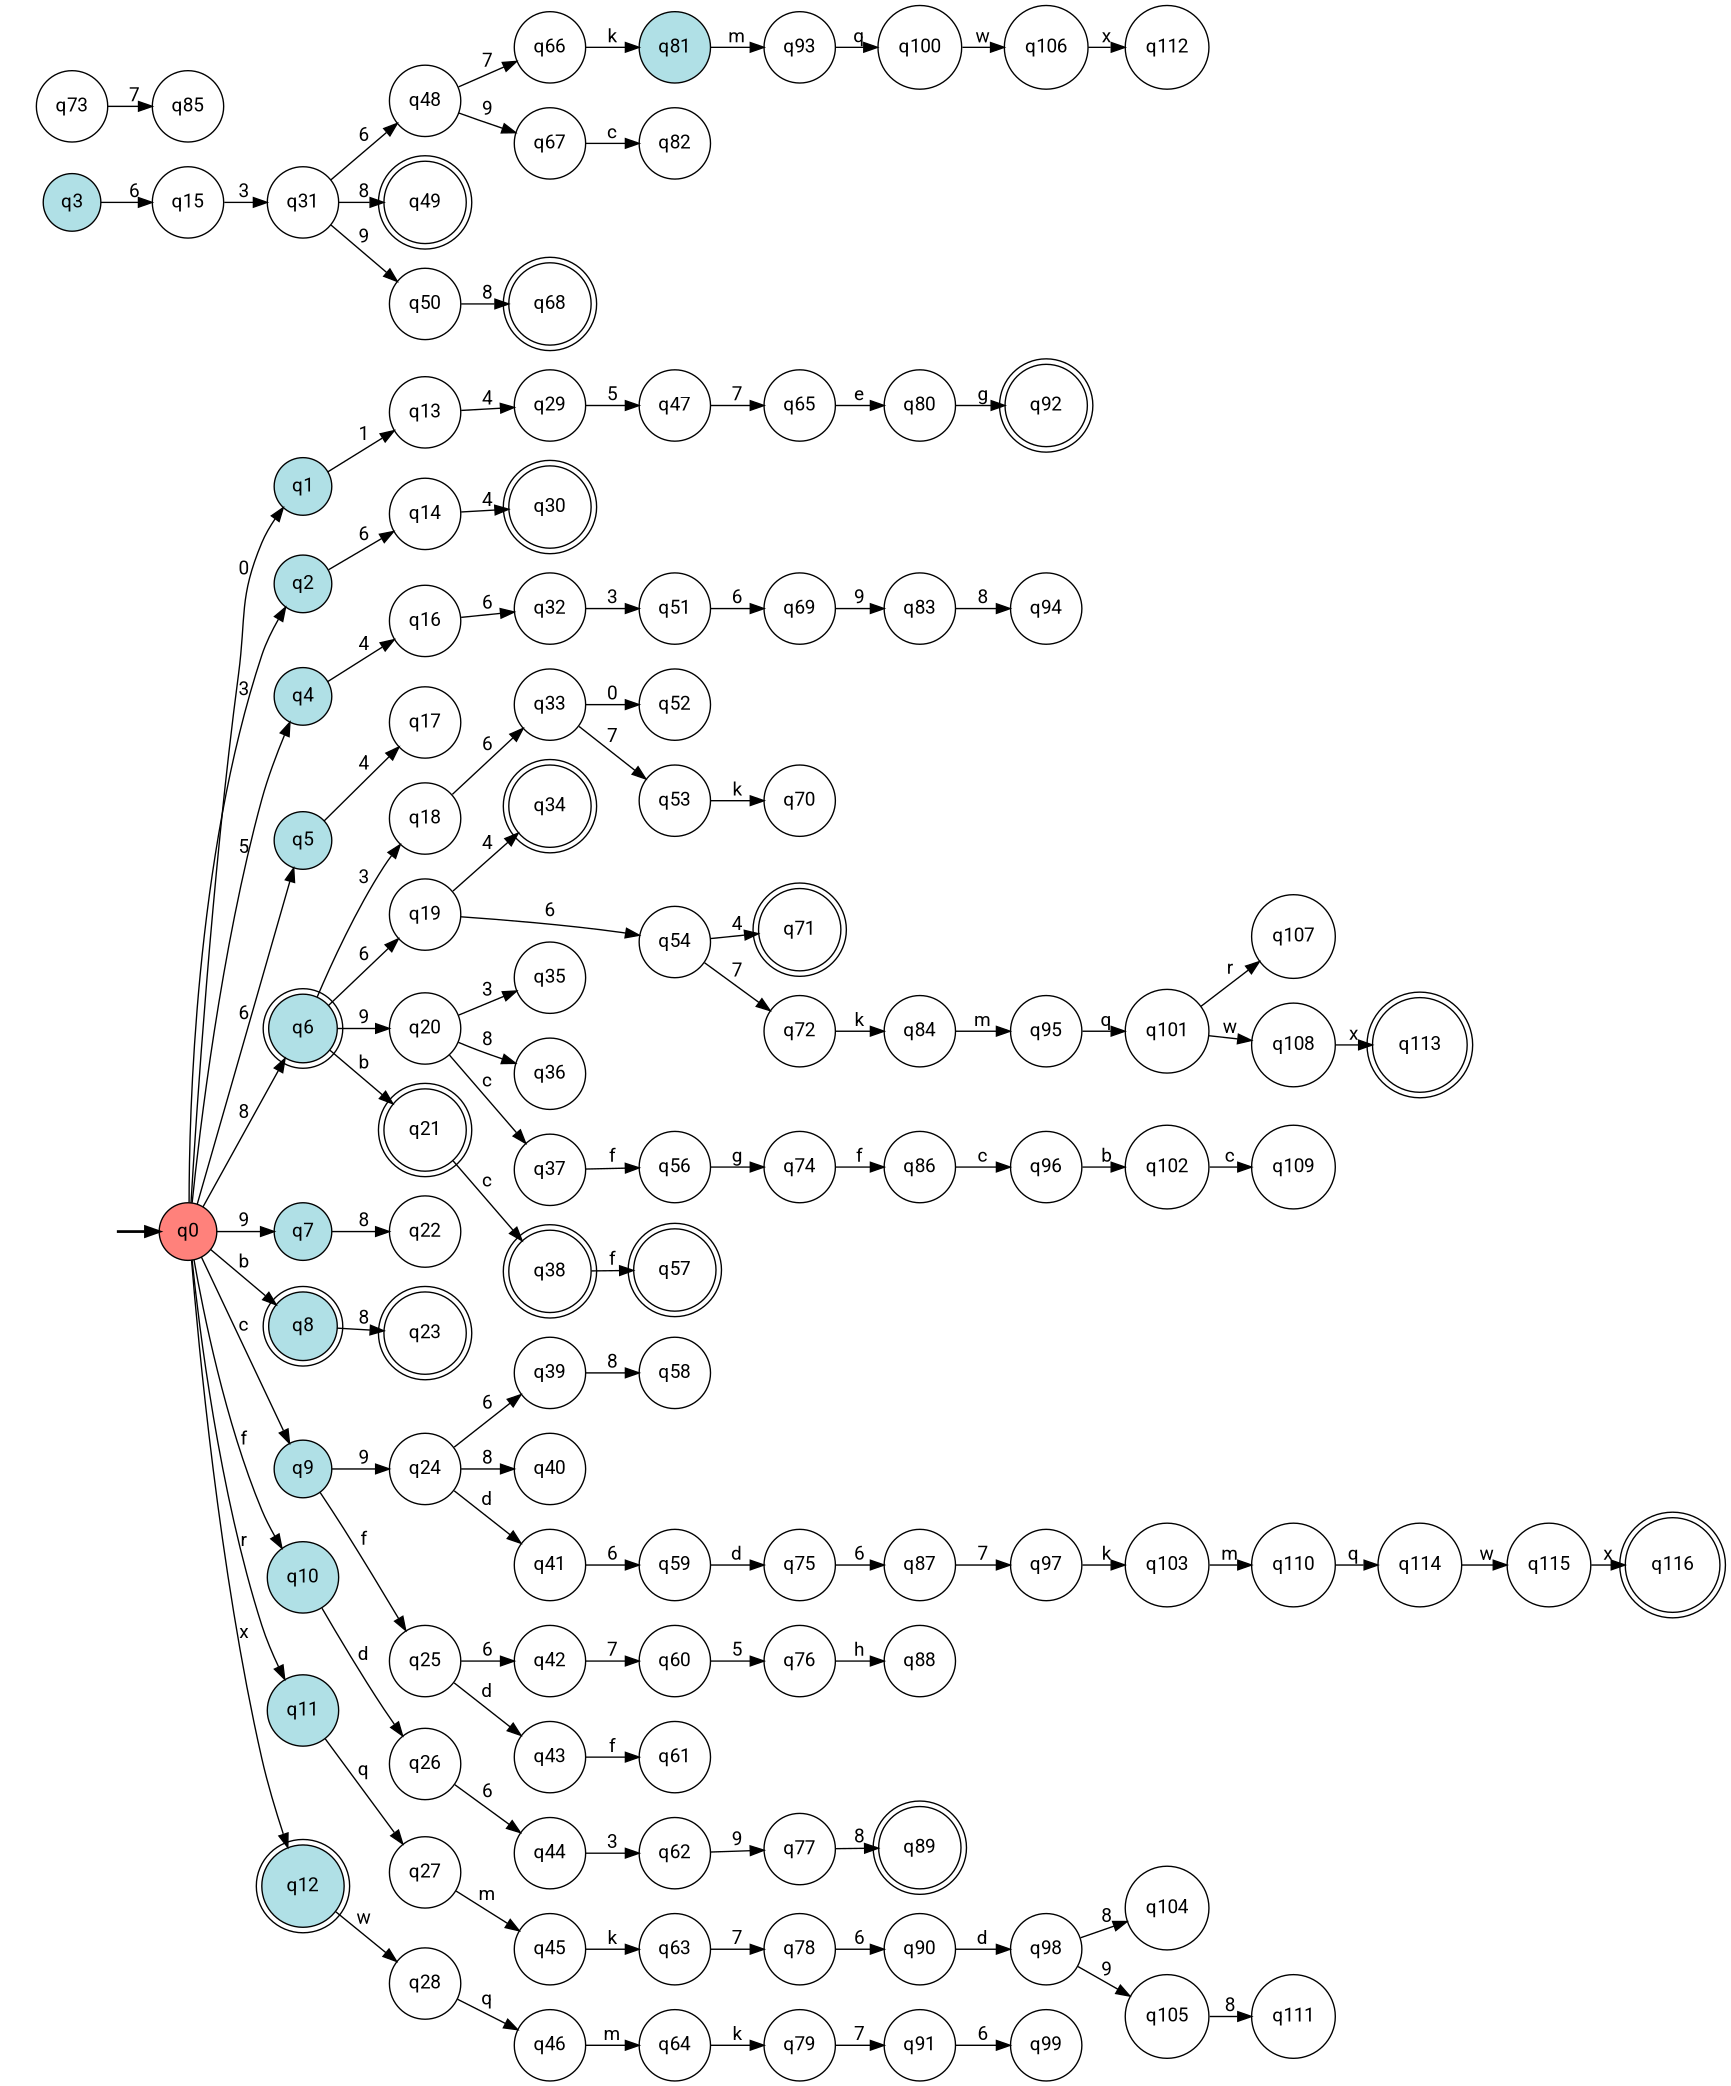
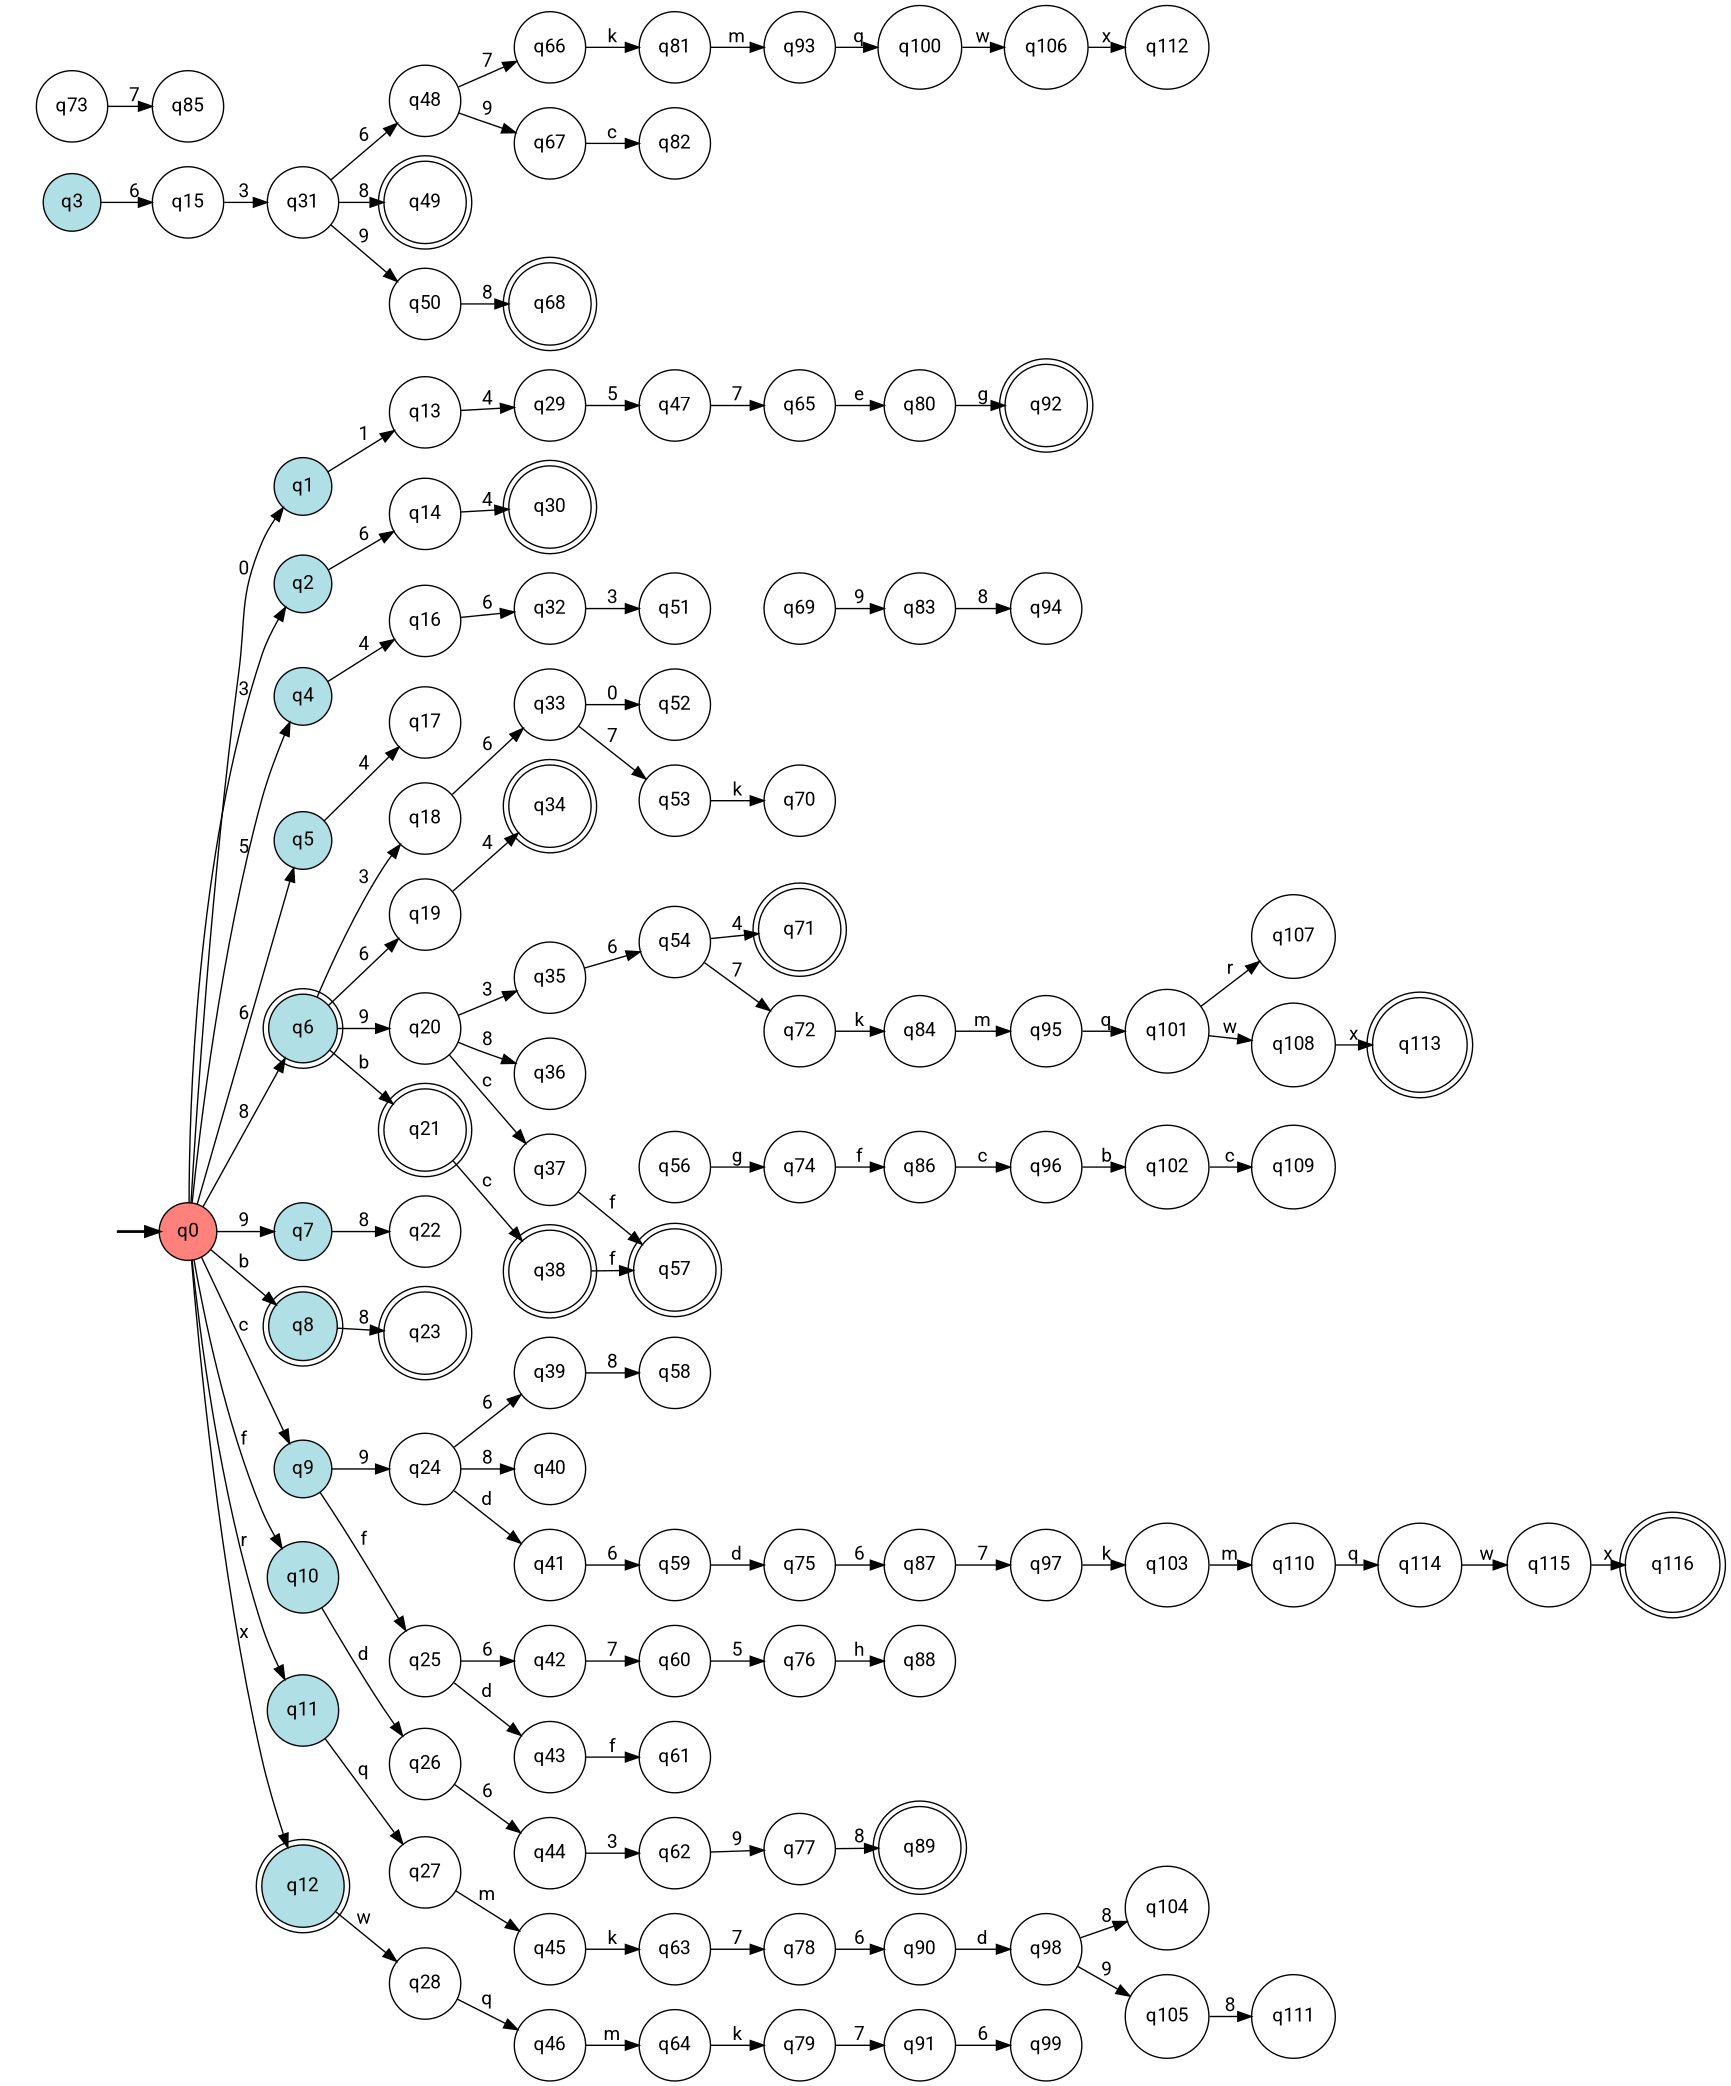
(675, 47) -> (675, 47)
(731, 609) -> none
(543, 924) -> (606, 962)
(606, 1169) -> (605, 1214)
